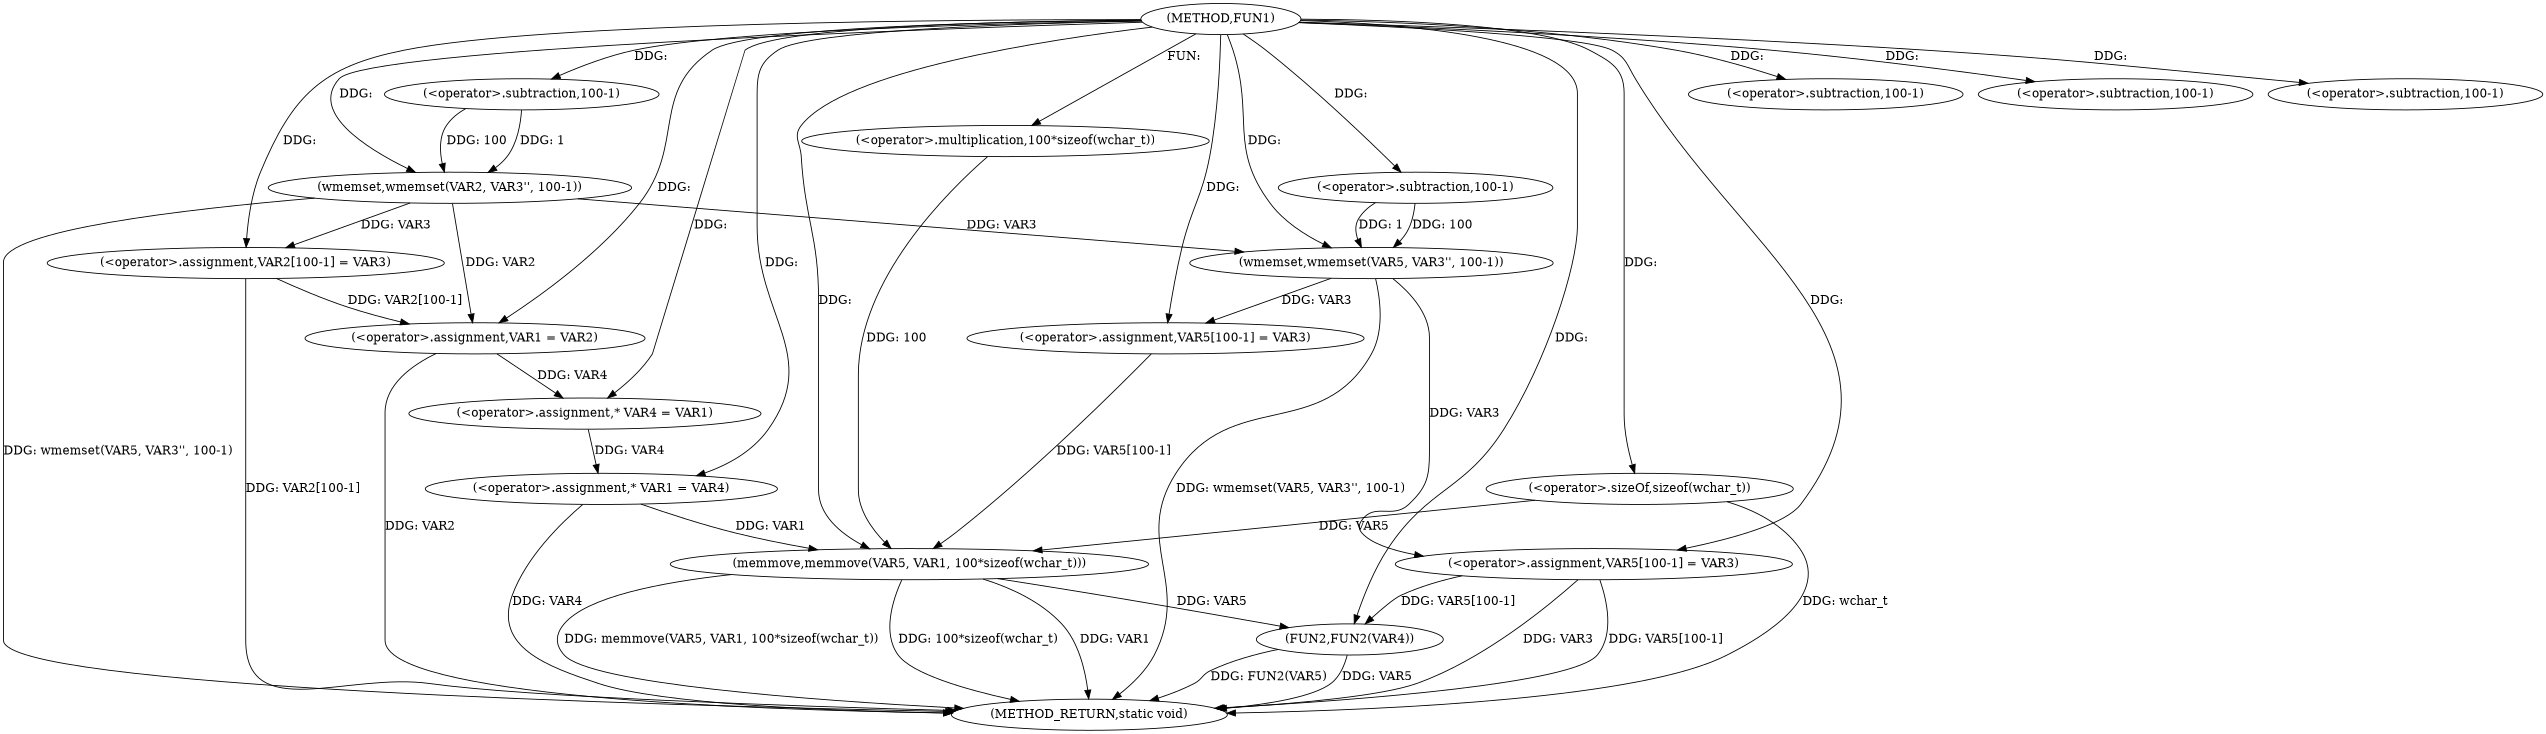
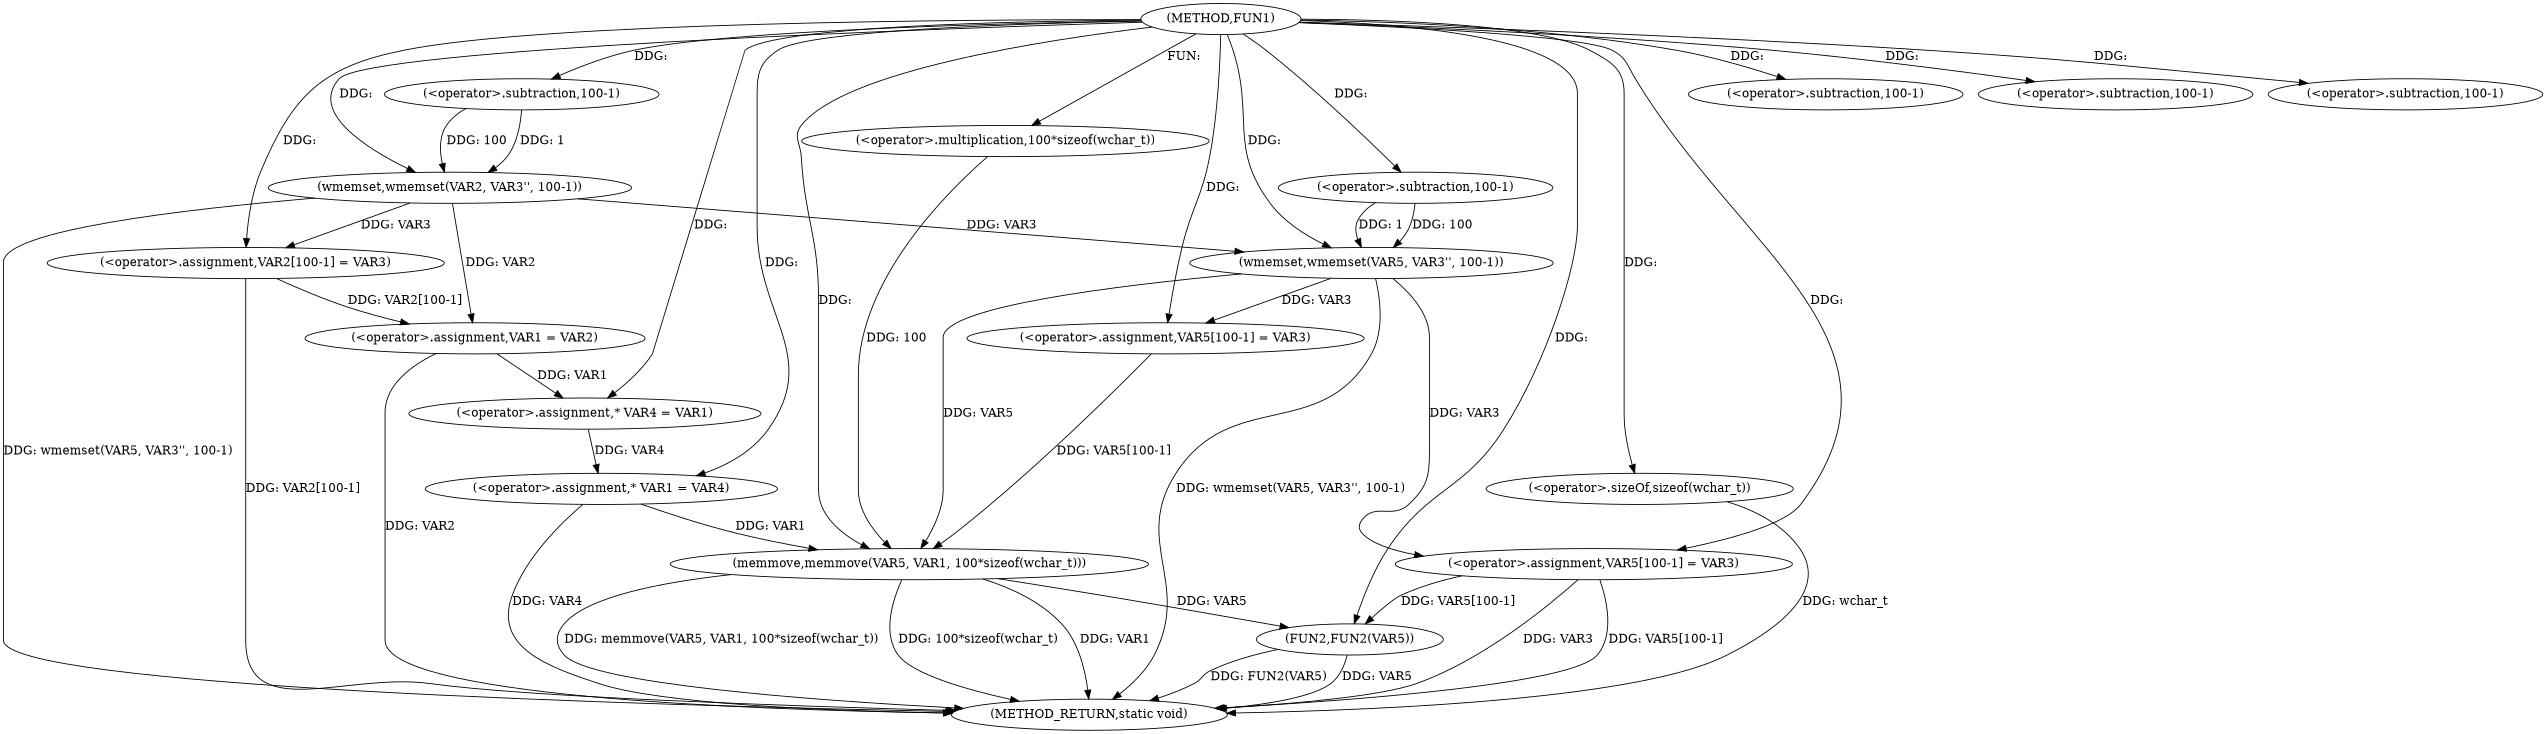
(713, 50) -> none
(573, 376) -> (573, 376)
(1289, 525) -> (986, 312)
(1350, 639) -> (1350, 639)
